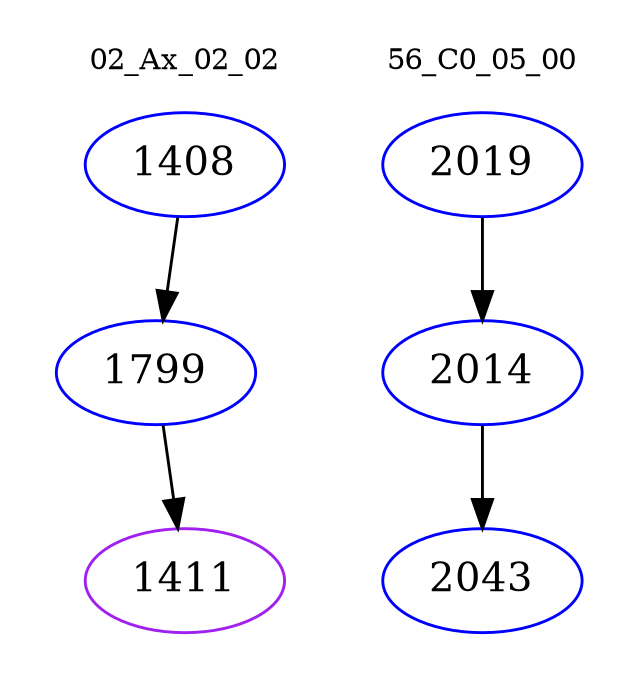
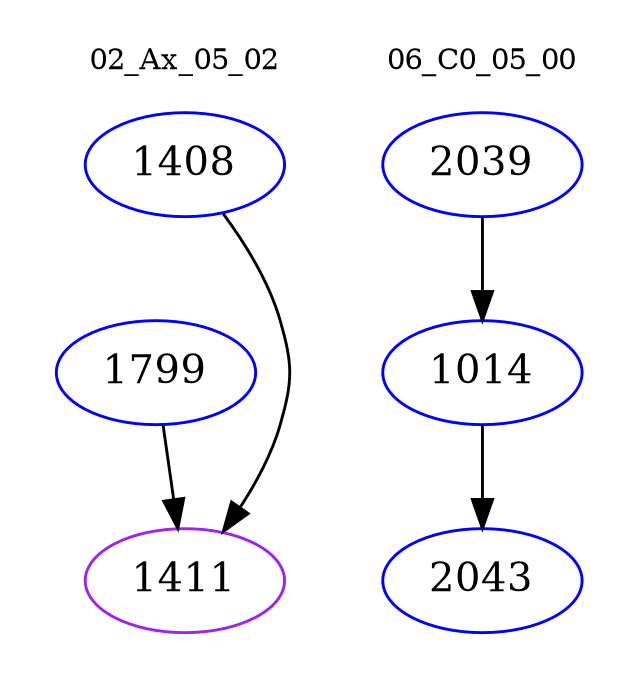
(185, 62) -> (185, 62)
(482, 62) -> (482, 62)
(482, 165) -> (482, 165)
(172, 254) -> (289, 358)
(482, 373) -> (482, 373)
